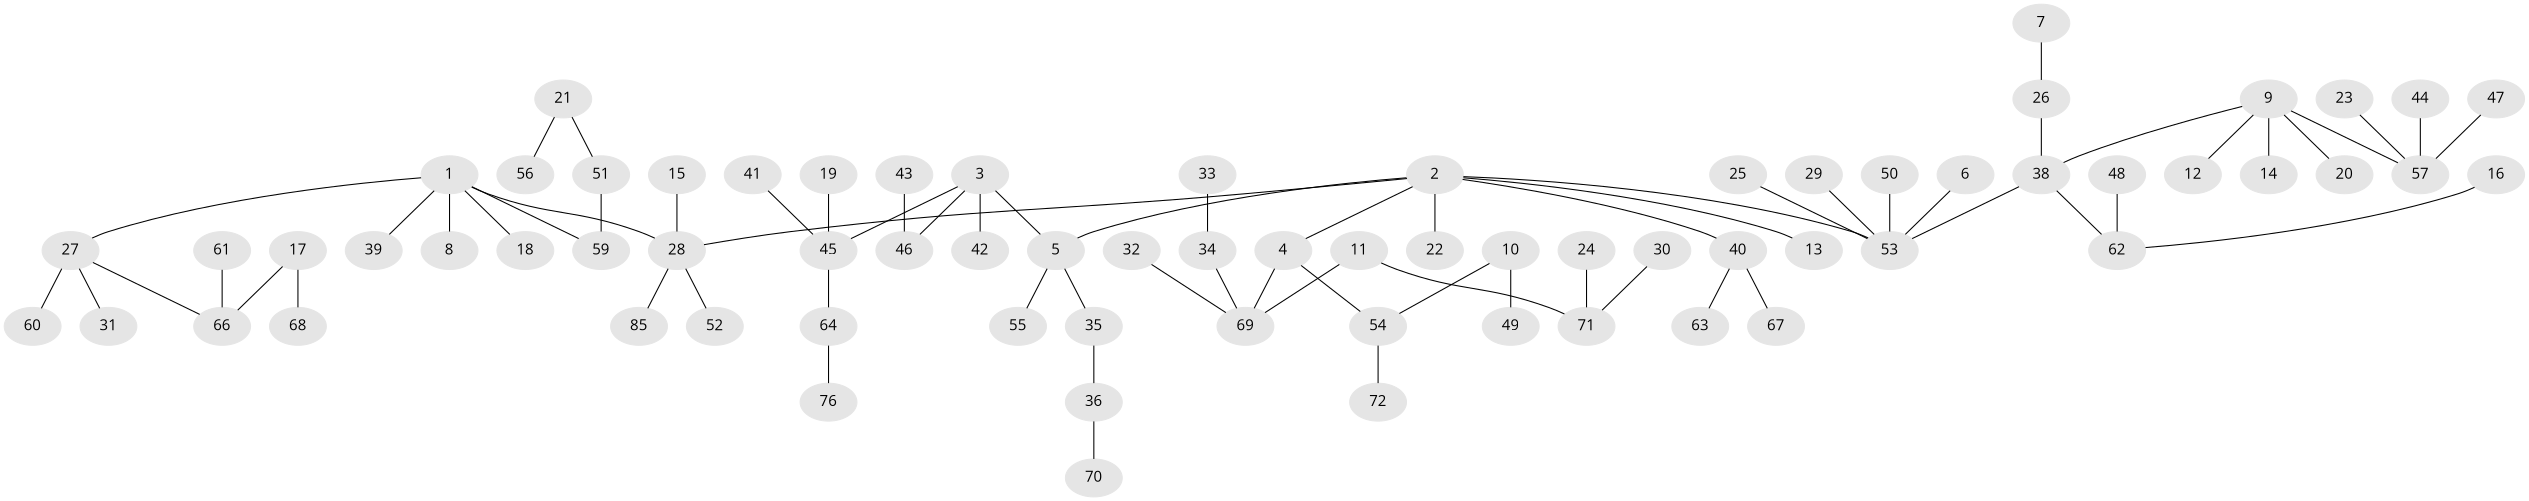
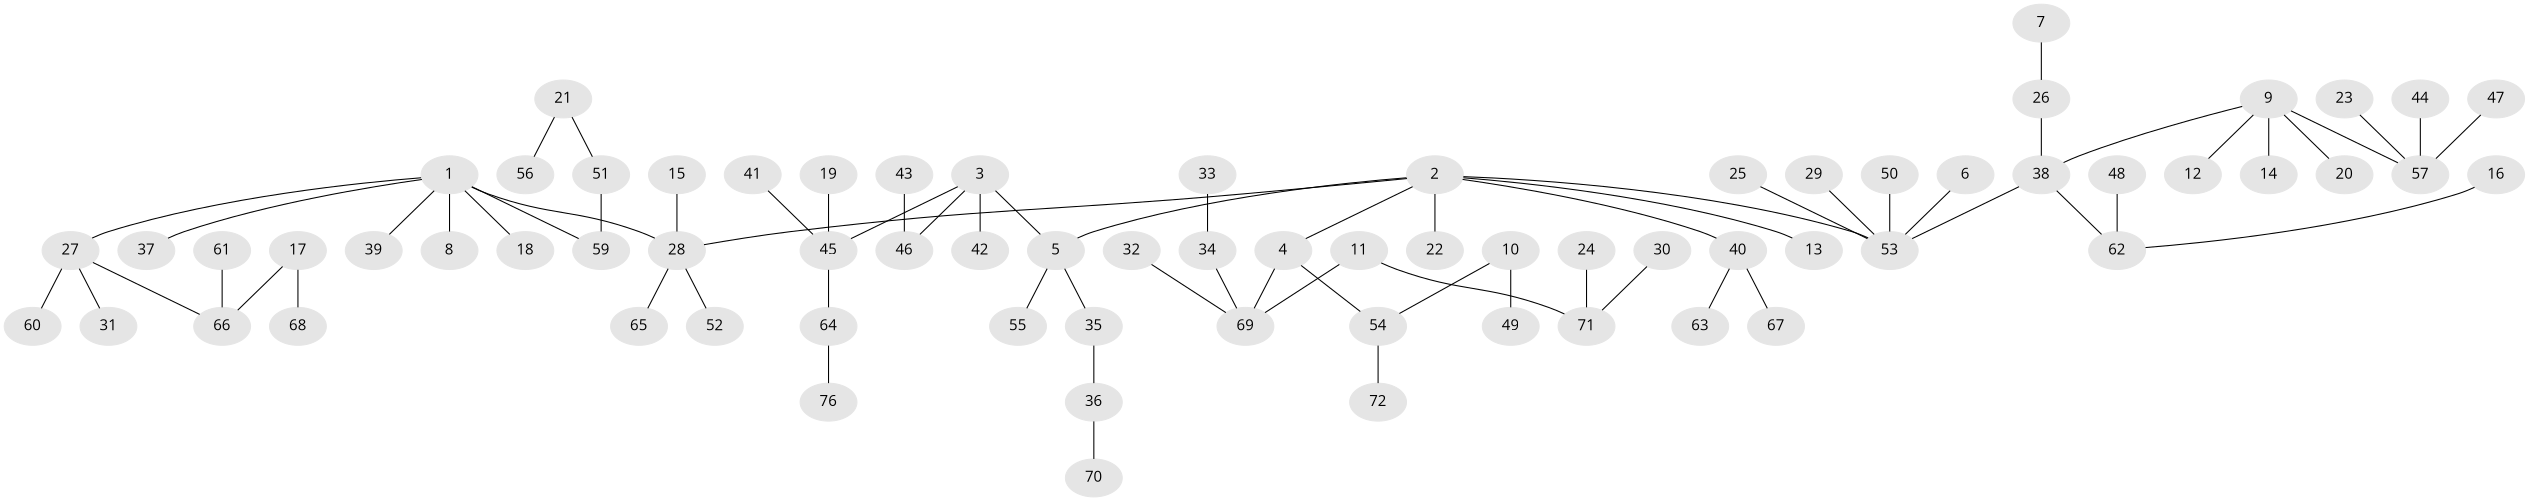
none -> (146, 251)
(639, 326) -> (639, 326)
